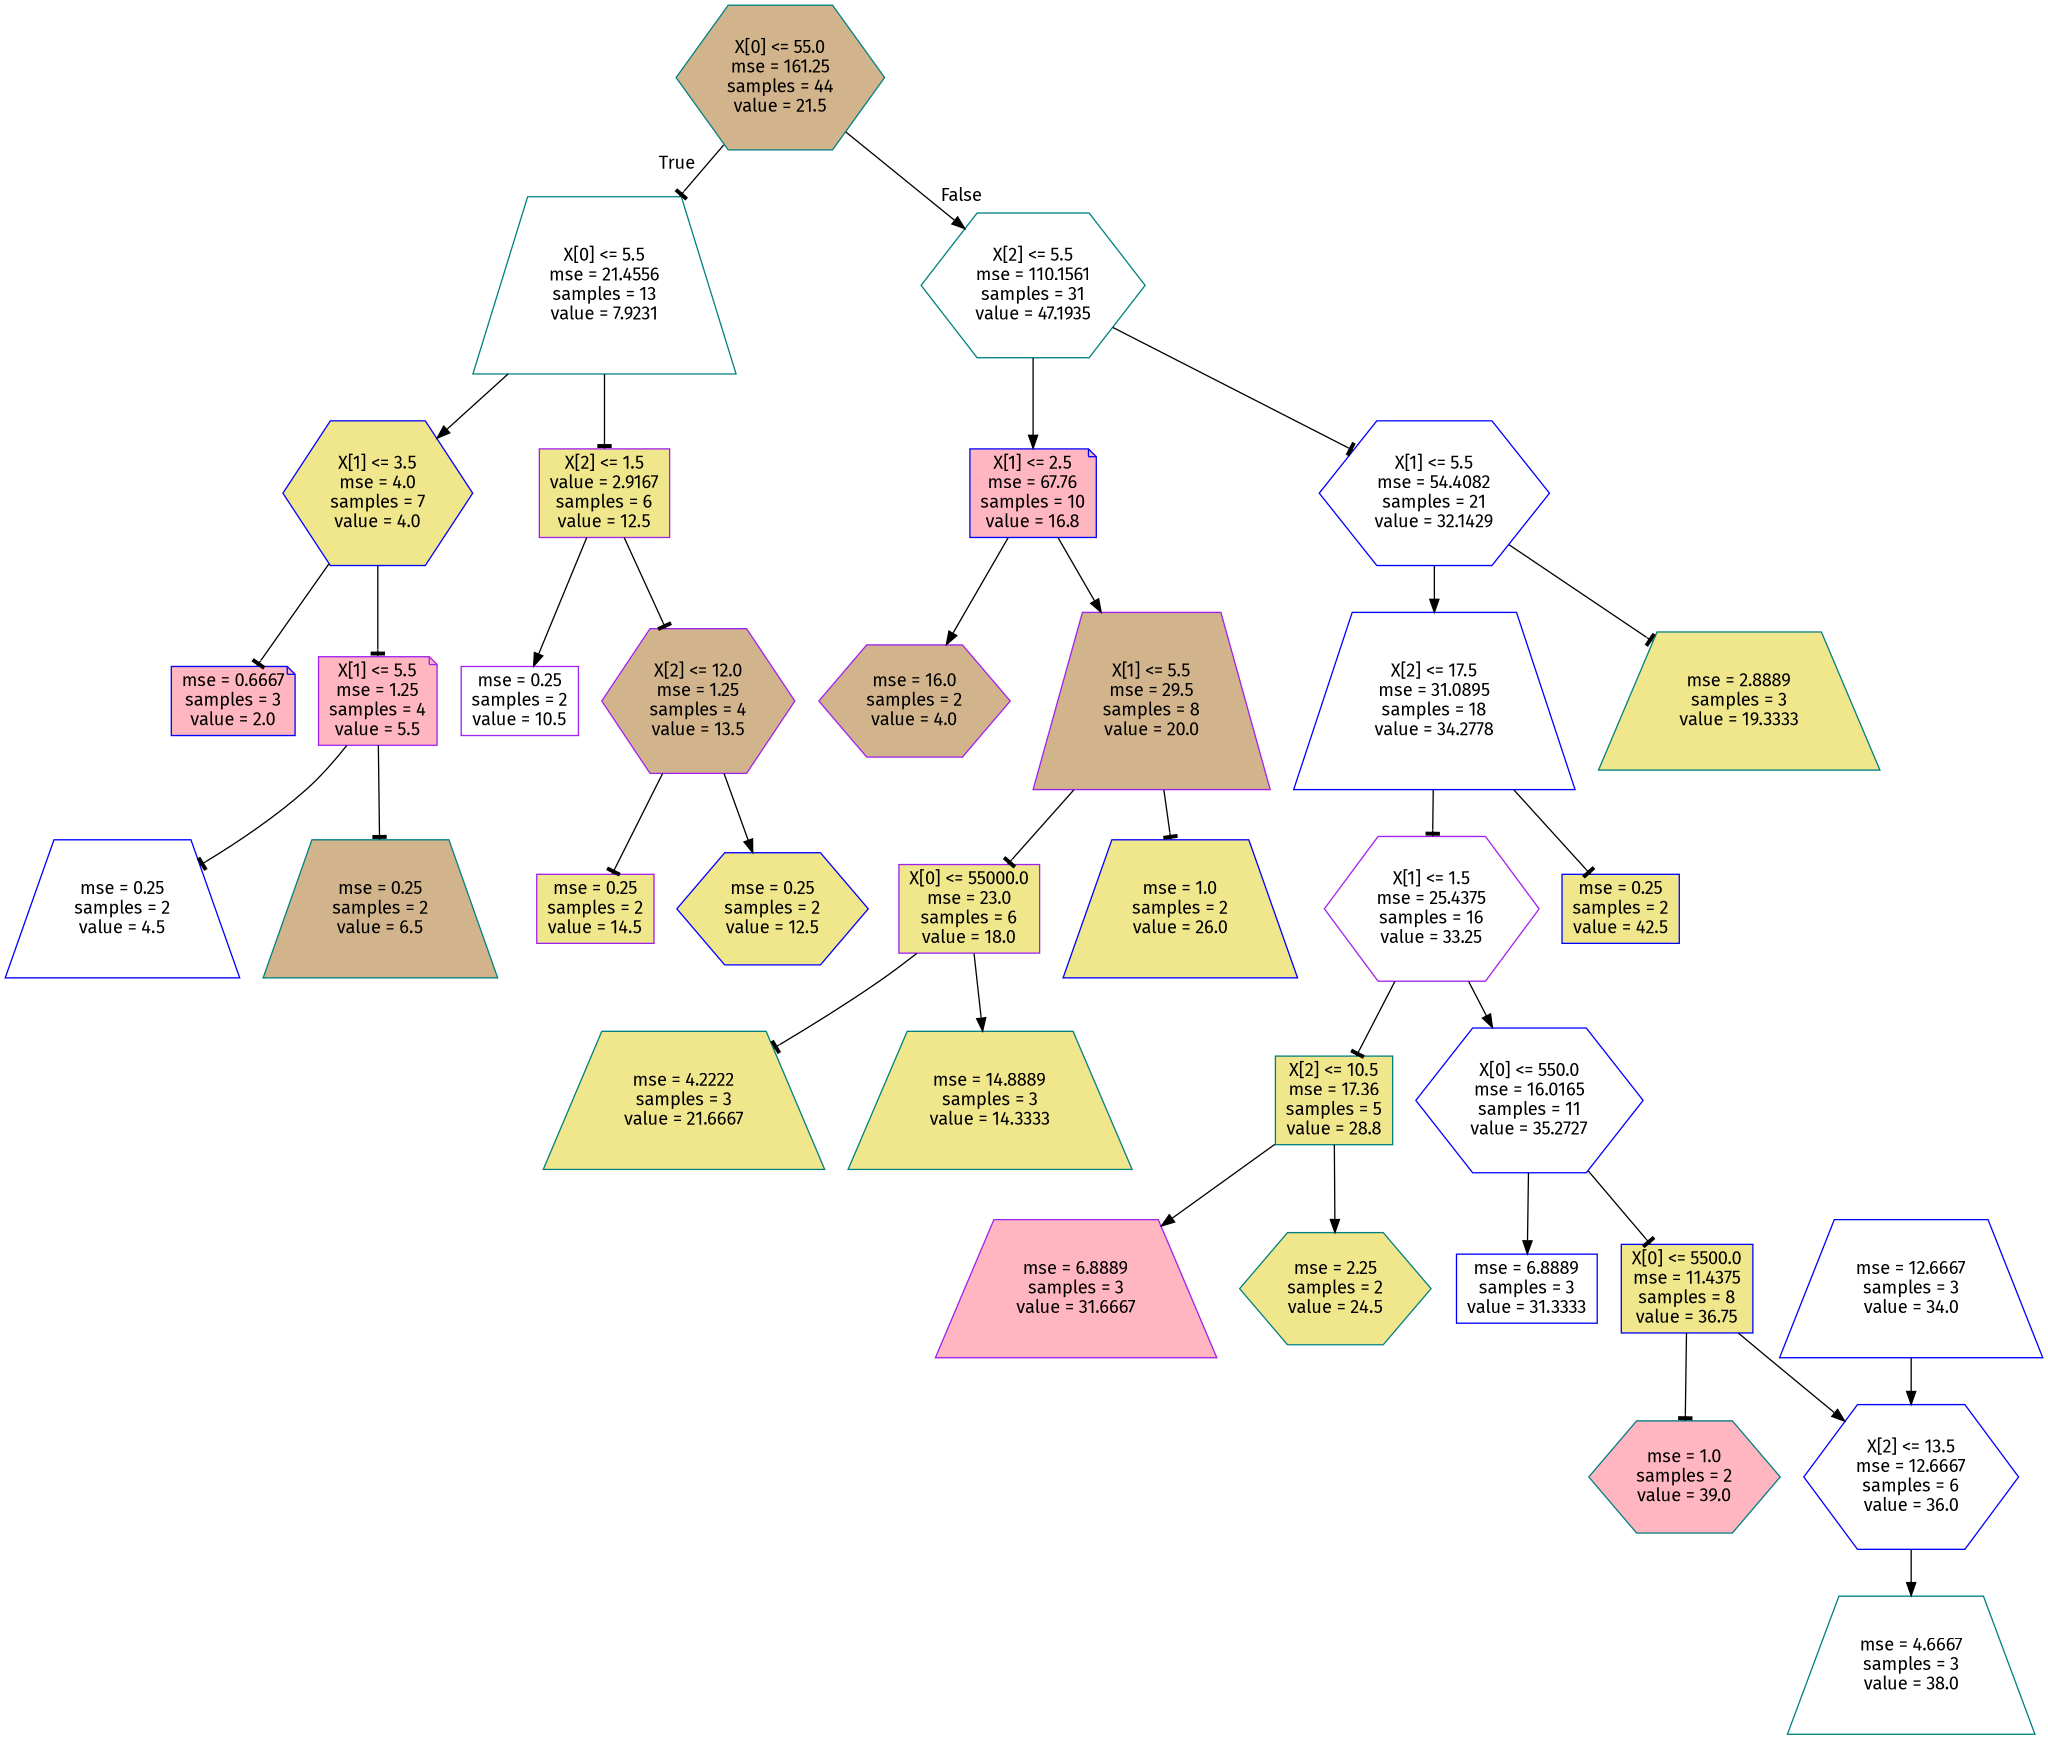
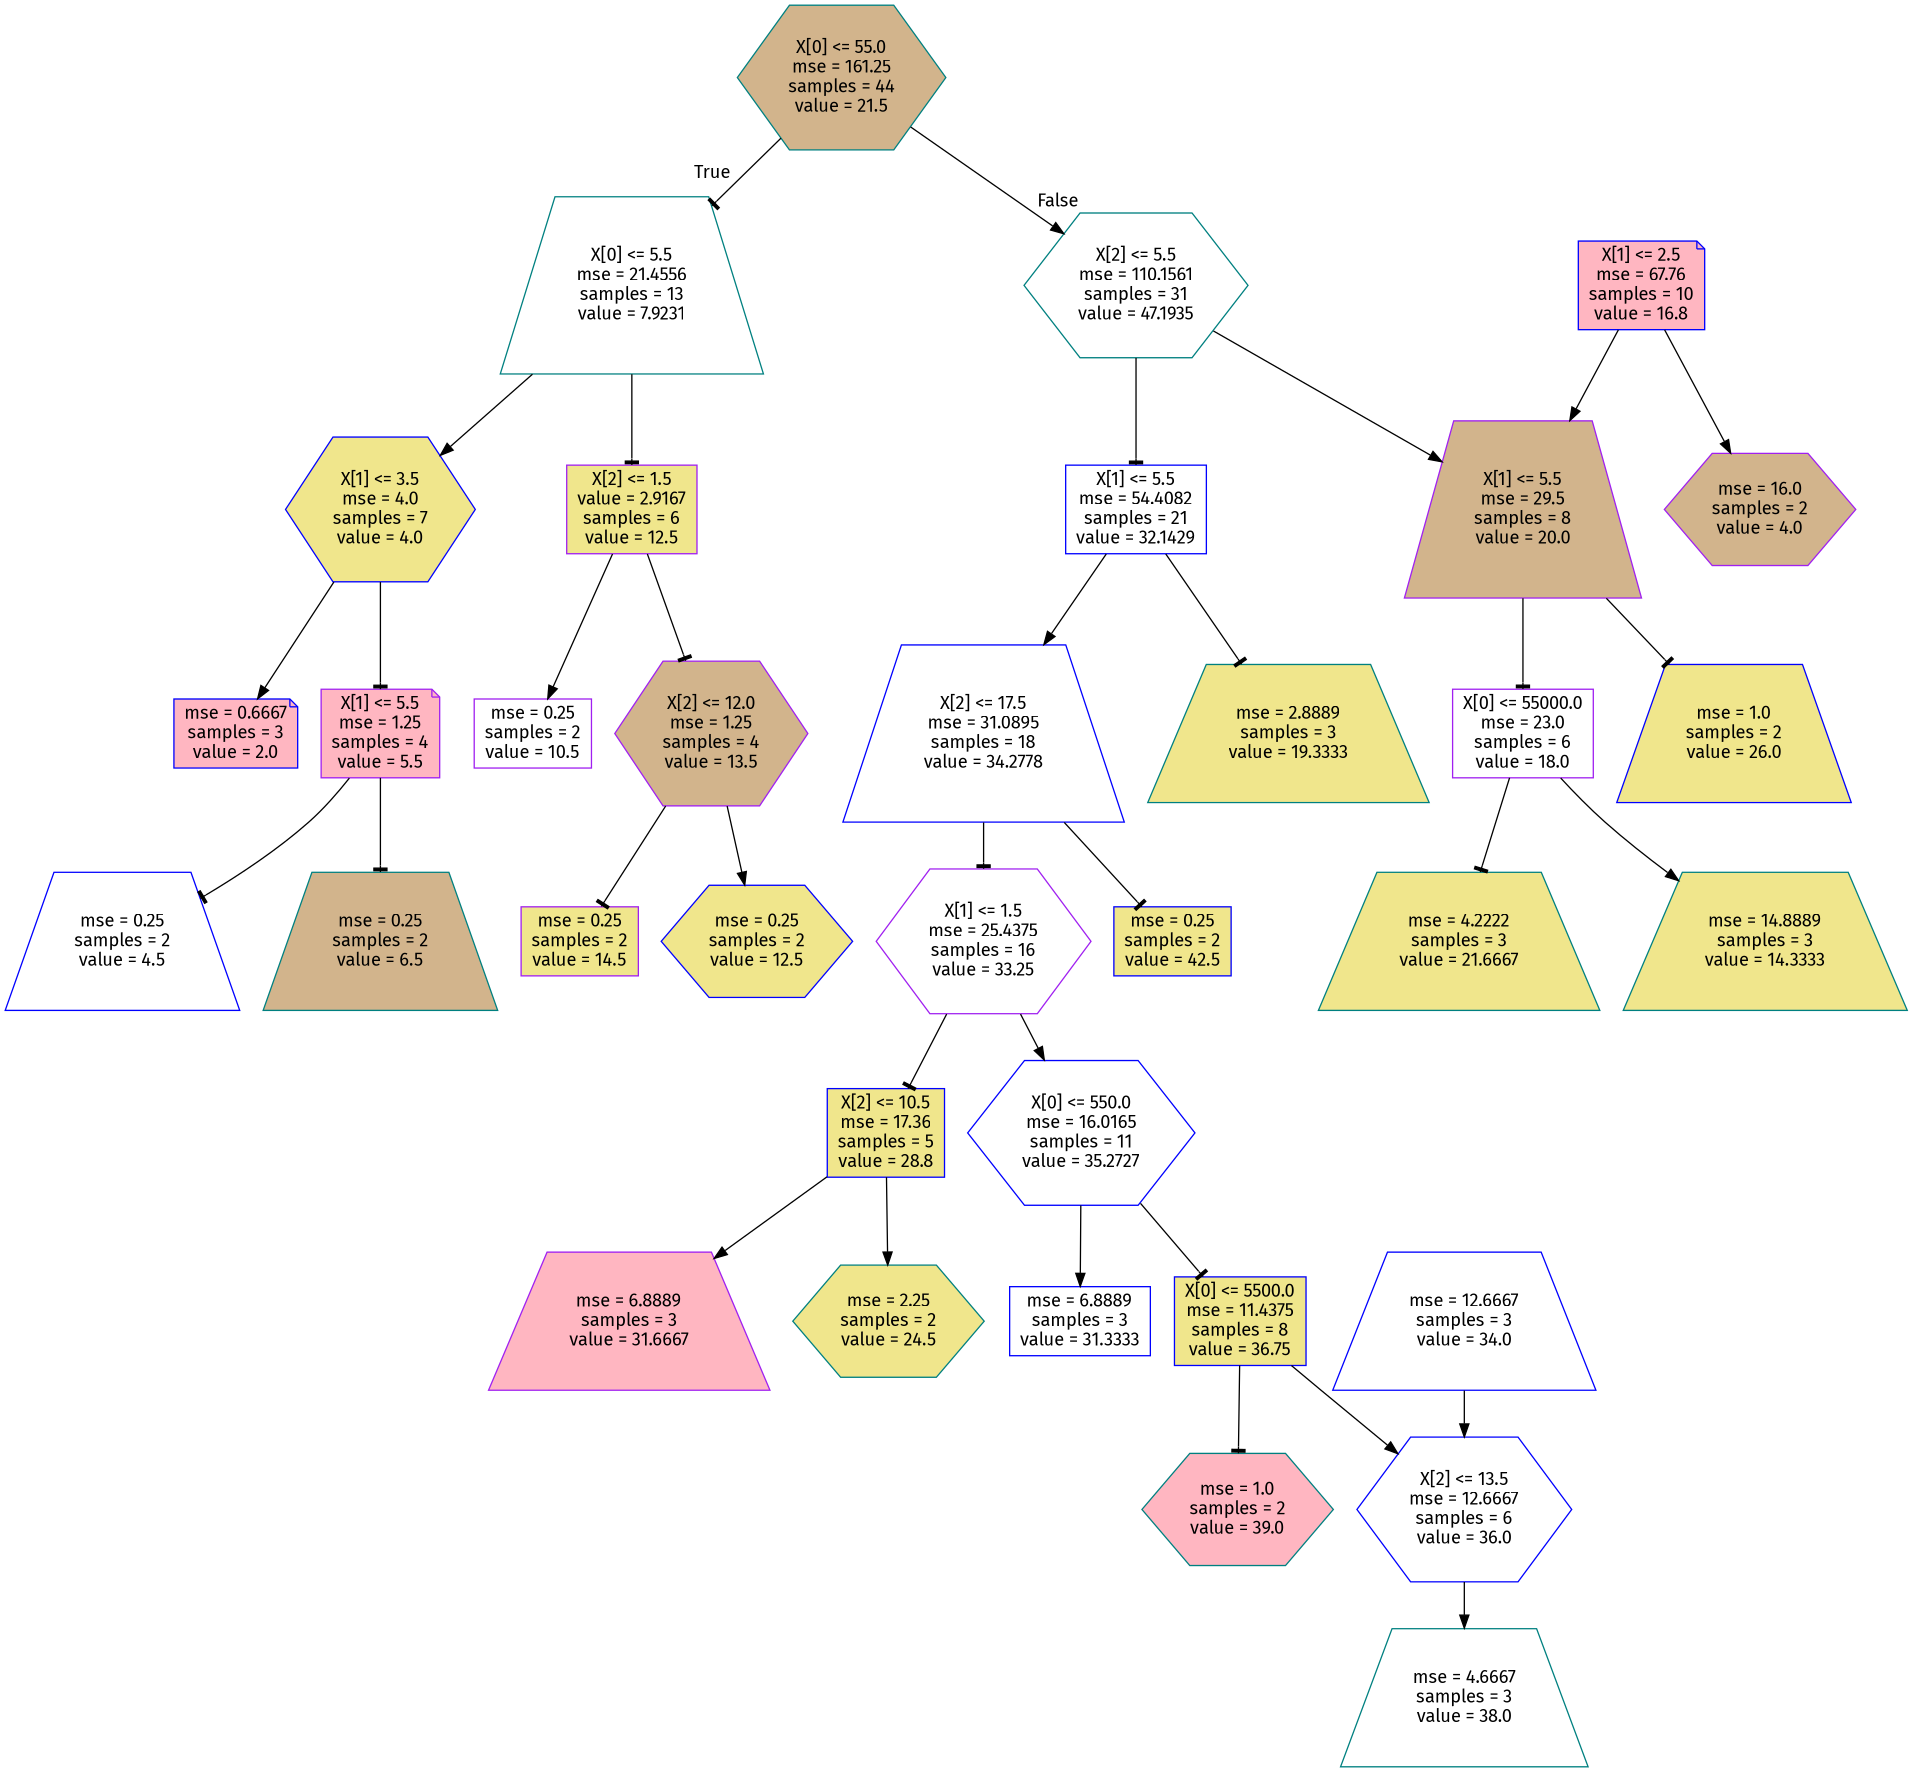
(1033, 397) -> (1322, 393)
(1434, 493) -> (1136, 509)
(295, 612) -> (299, 635)
(969, 909) -> (1523, 734)
(1334, 1100) -> (886, 1133)
